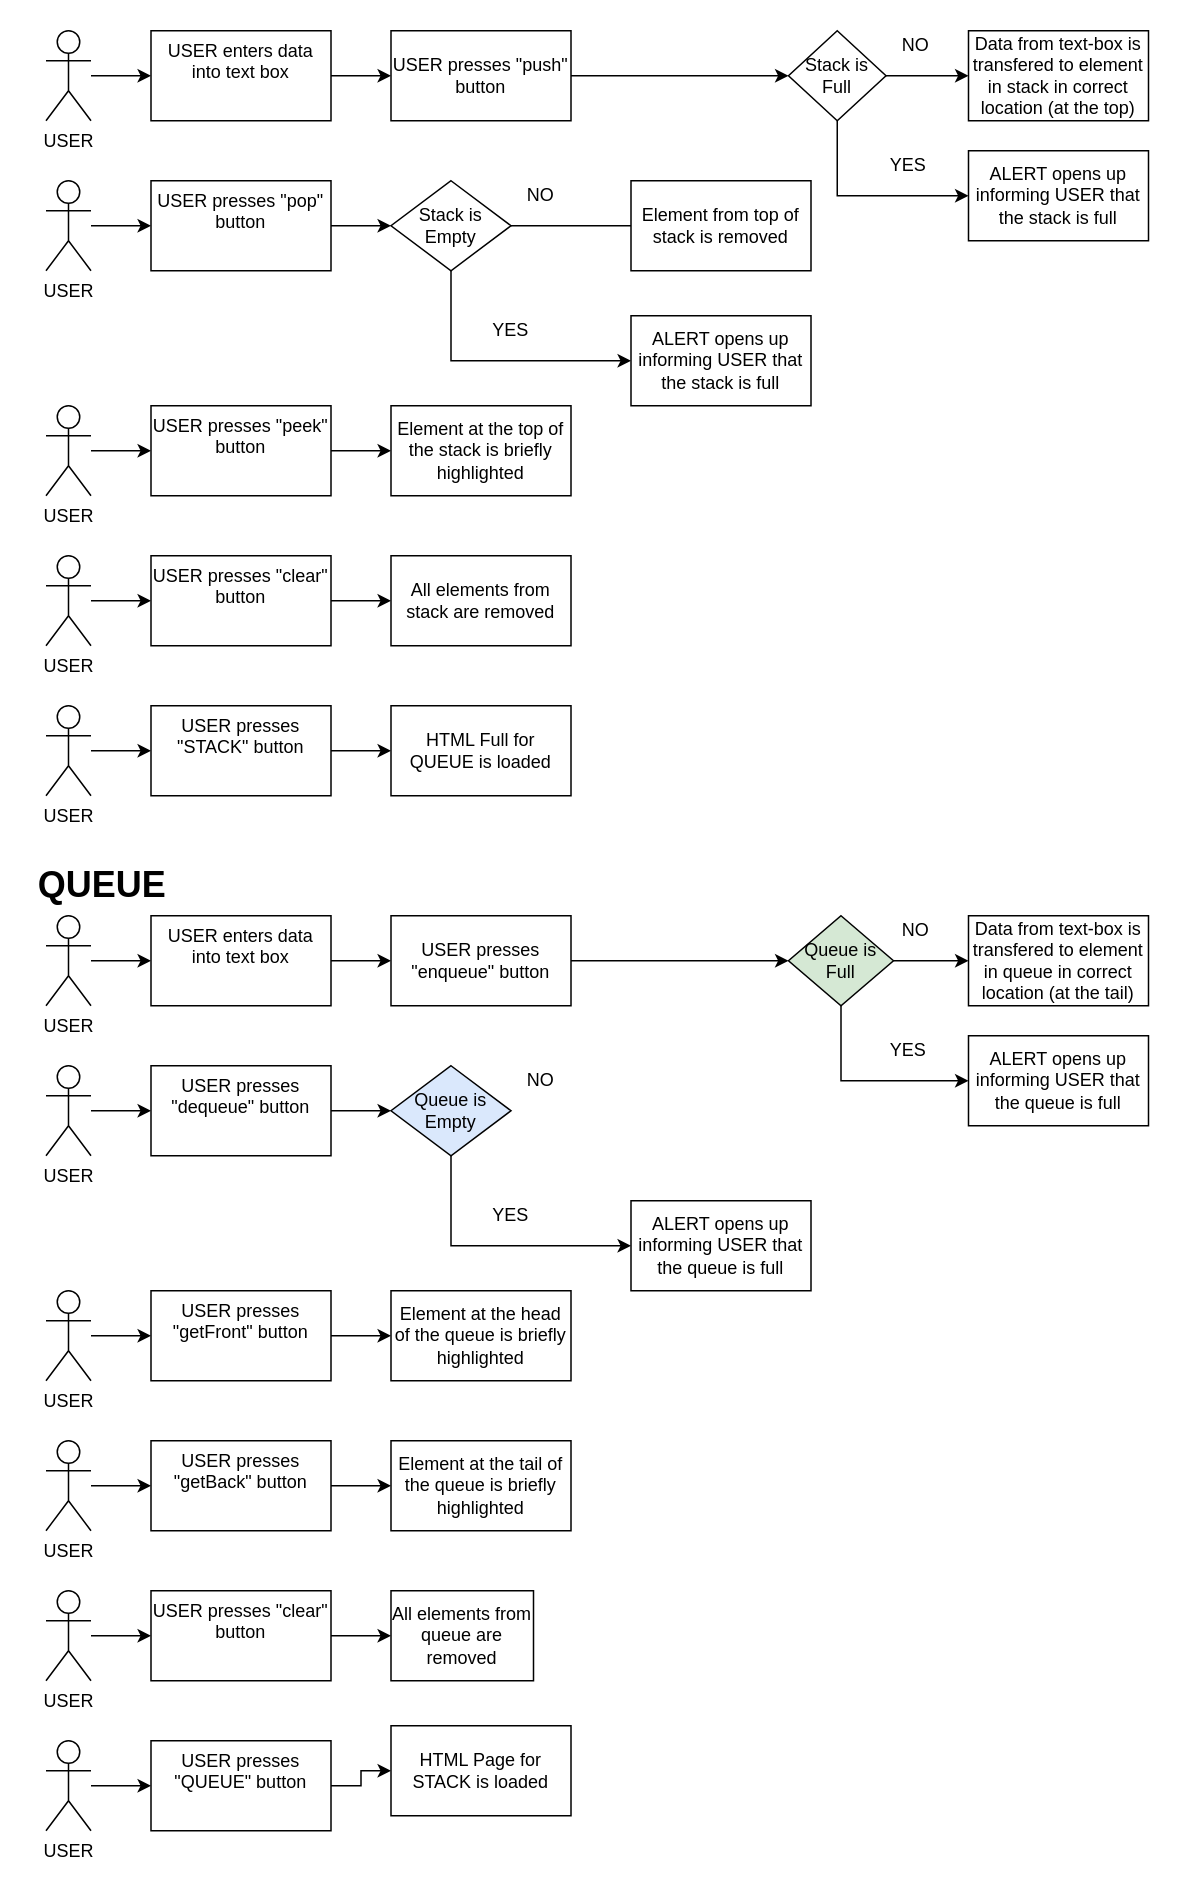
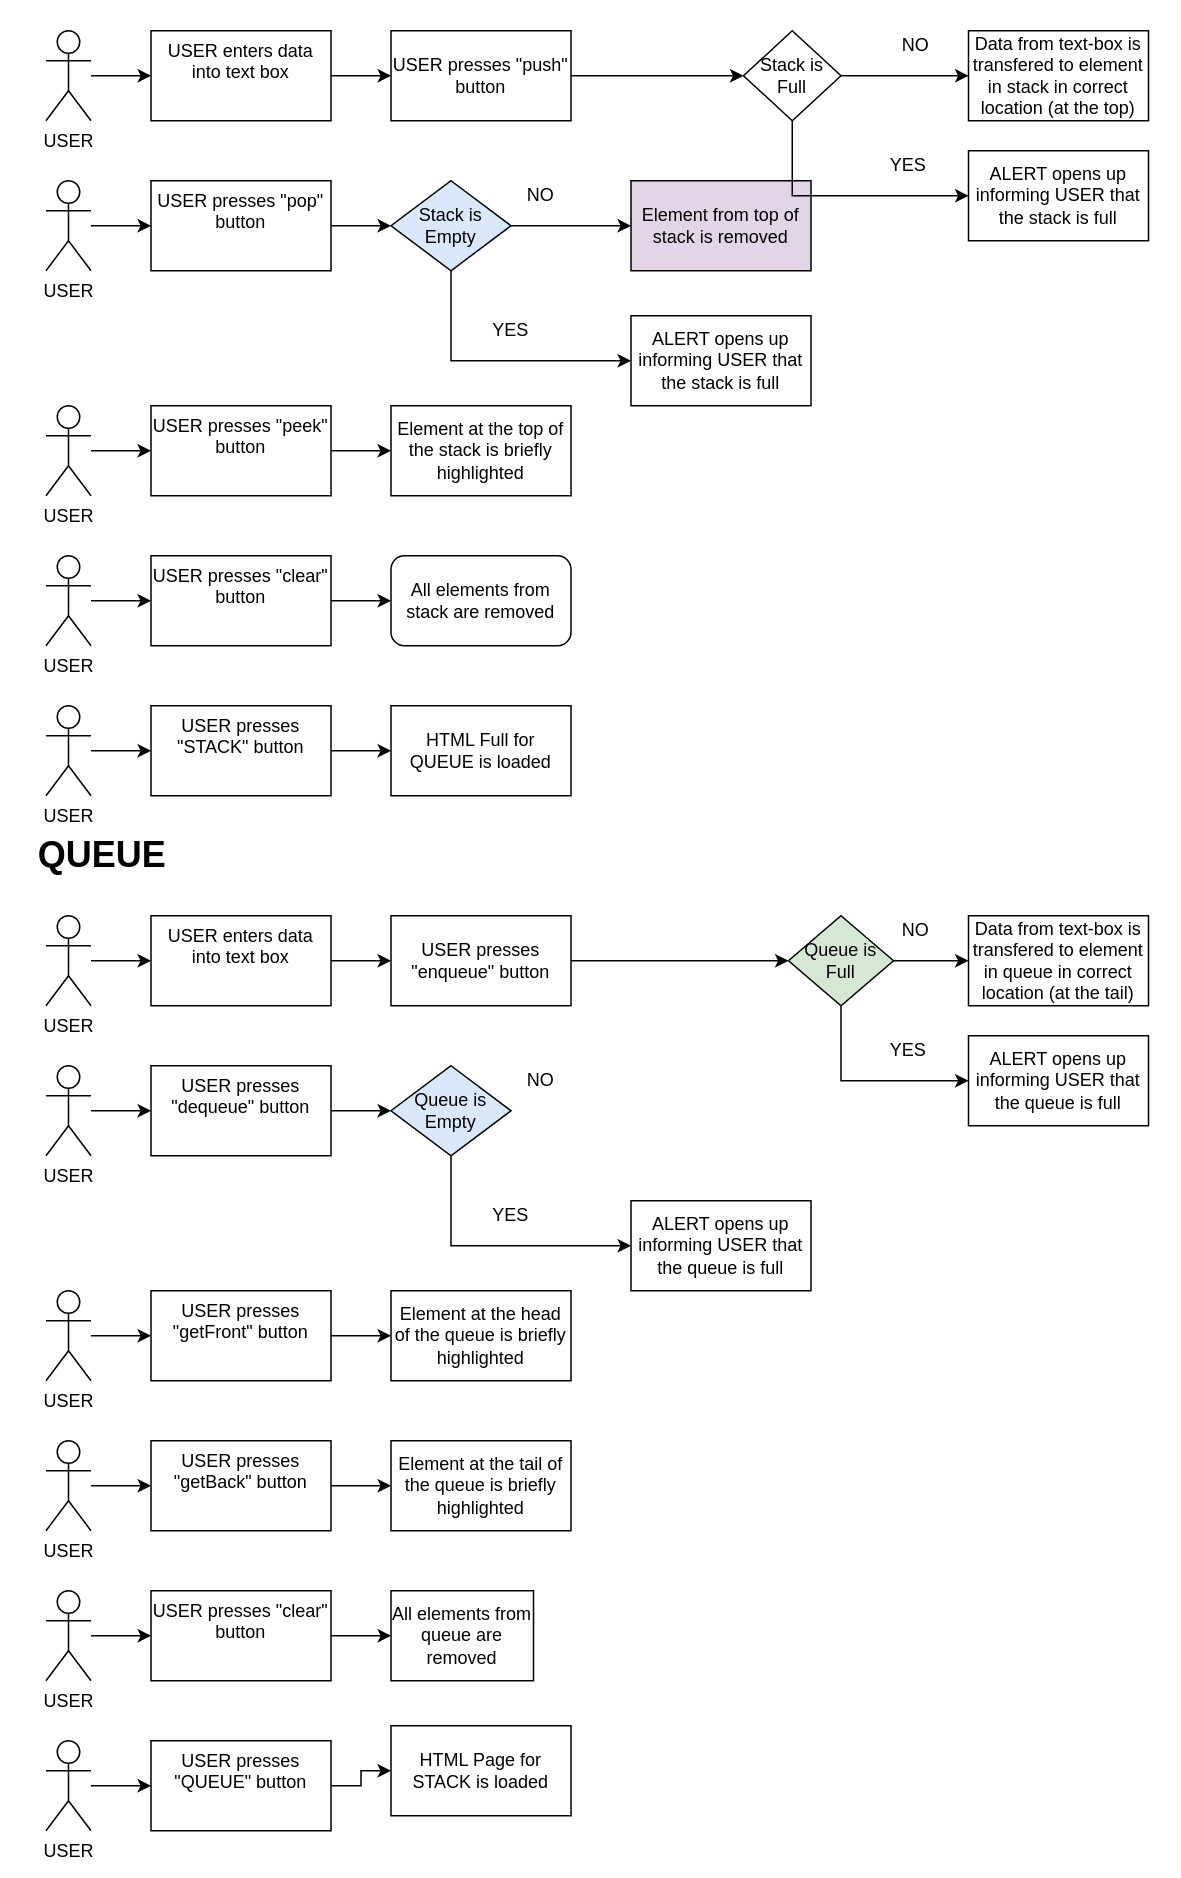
(837, 76) -> (792, 76)
(451, 226) -> (451, 226)
(623, 226) -> (619, 226)
(721, 226) -> (721, 226)
(481, 601) -> (481, 601)
(106, 886) -> (106, 856)
